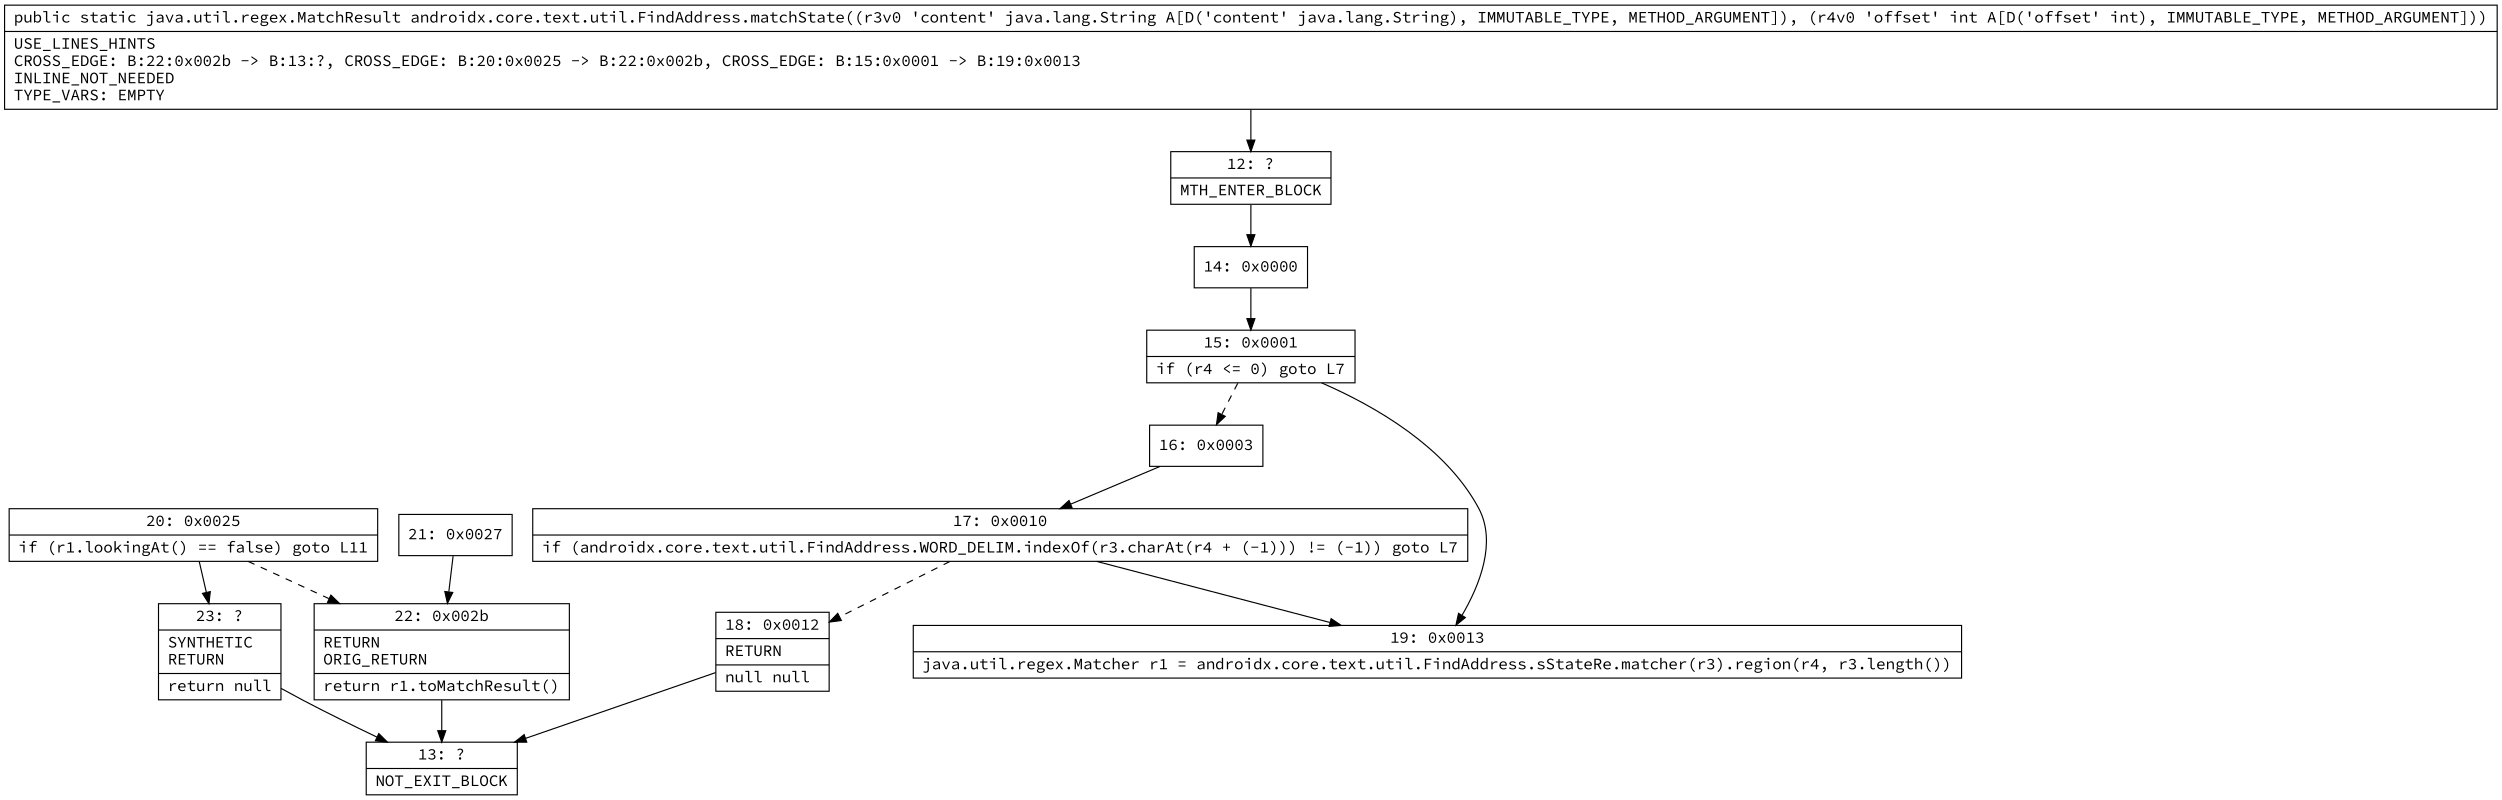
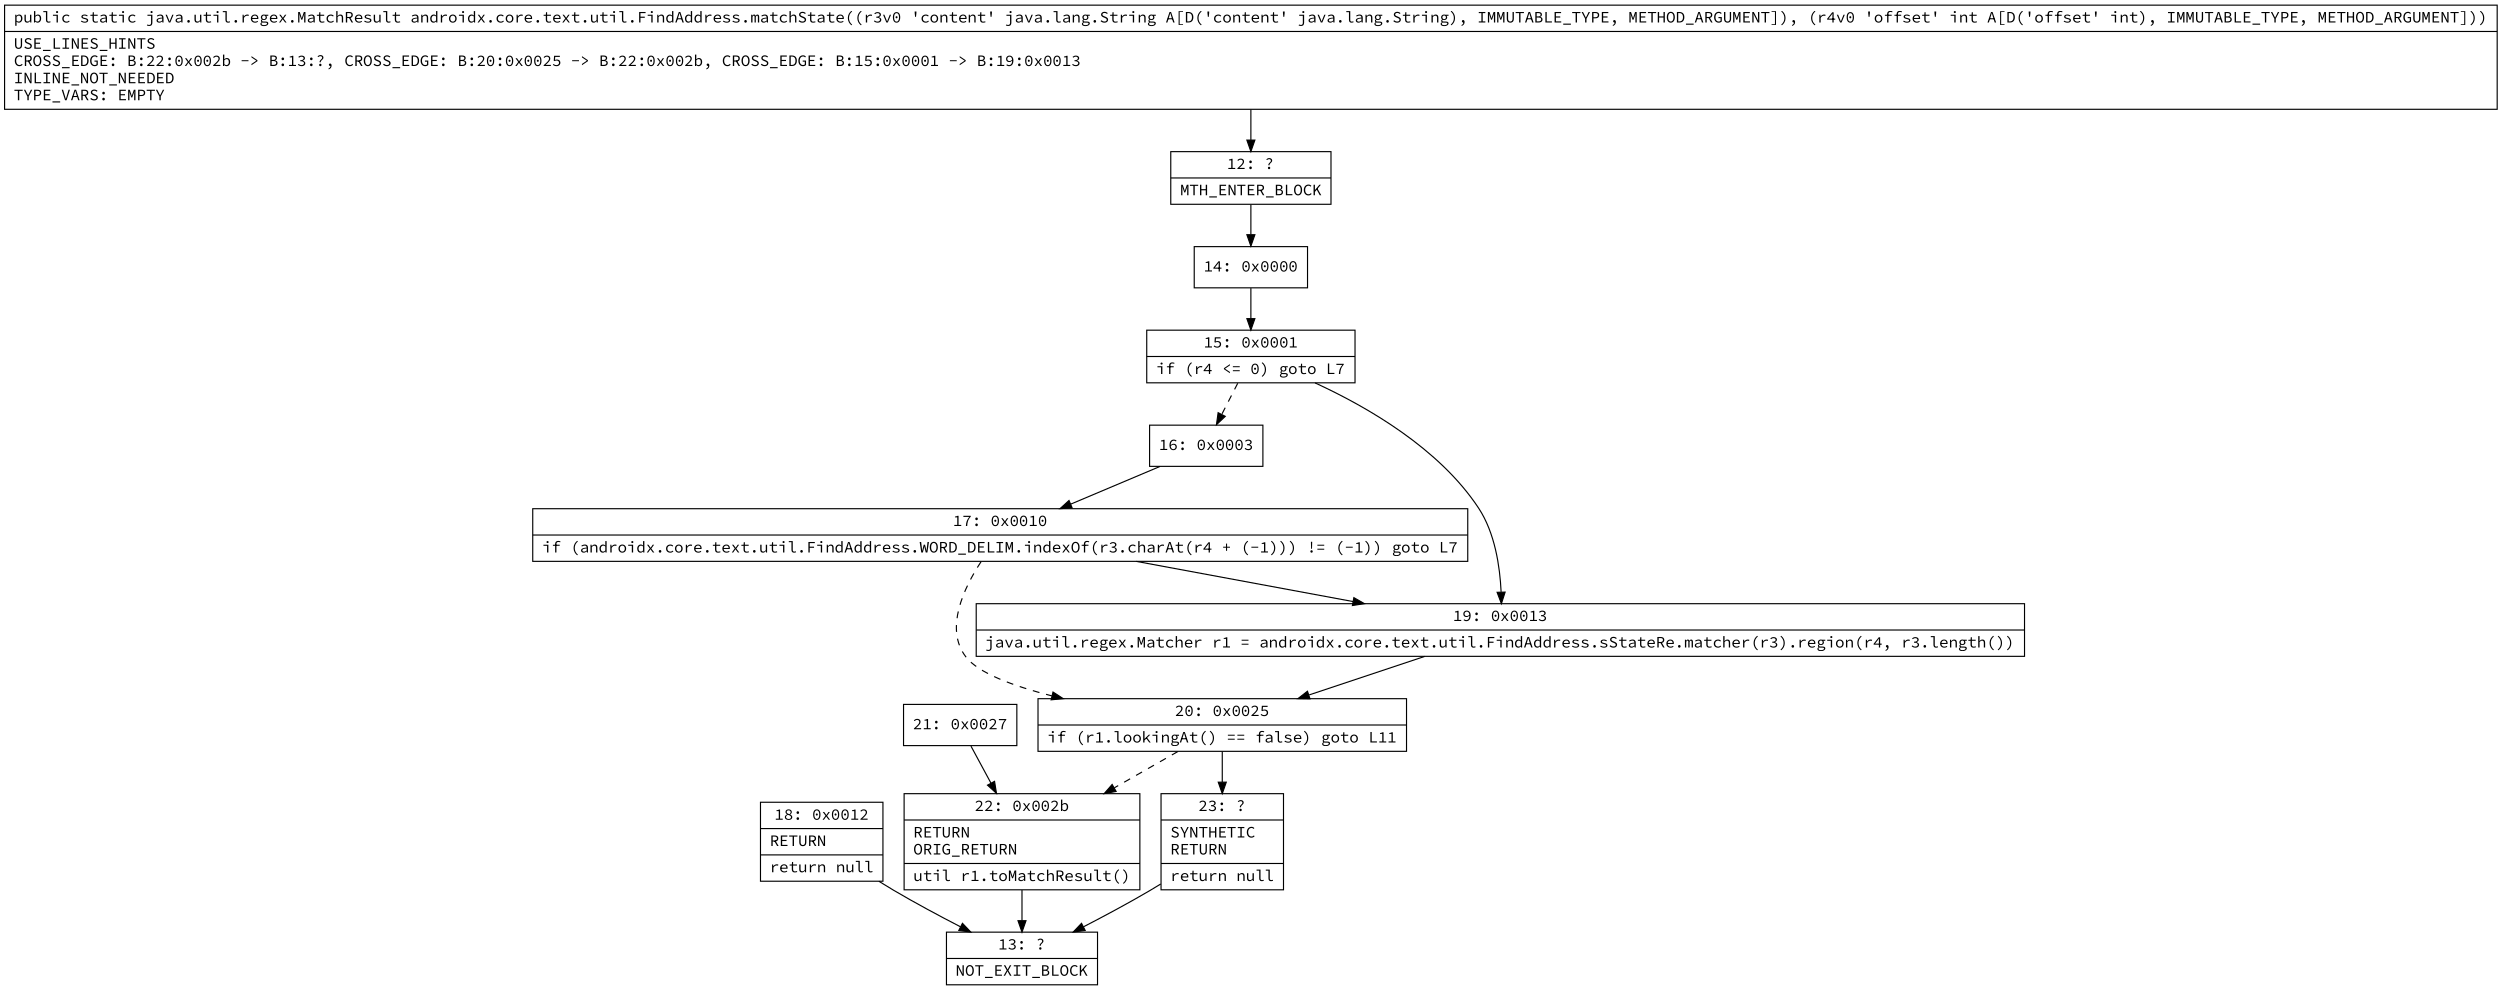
(895, 589) -> (964, 654)
none -> (1367, 676)
(768, 678) -> (822, 867)
(442, 686) -> (1022, 876)
